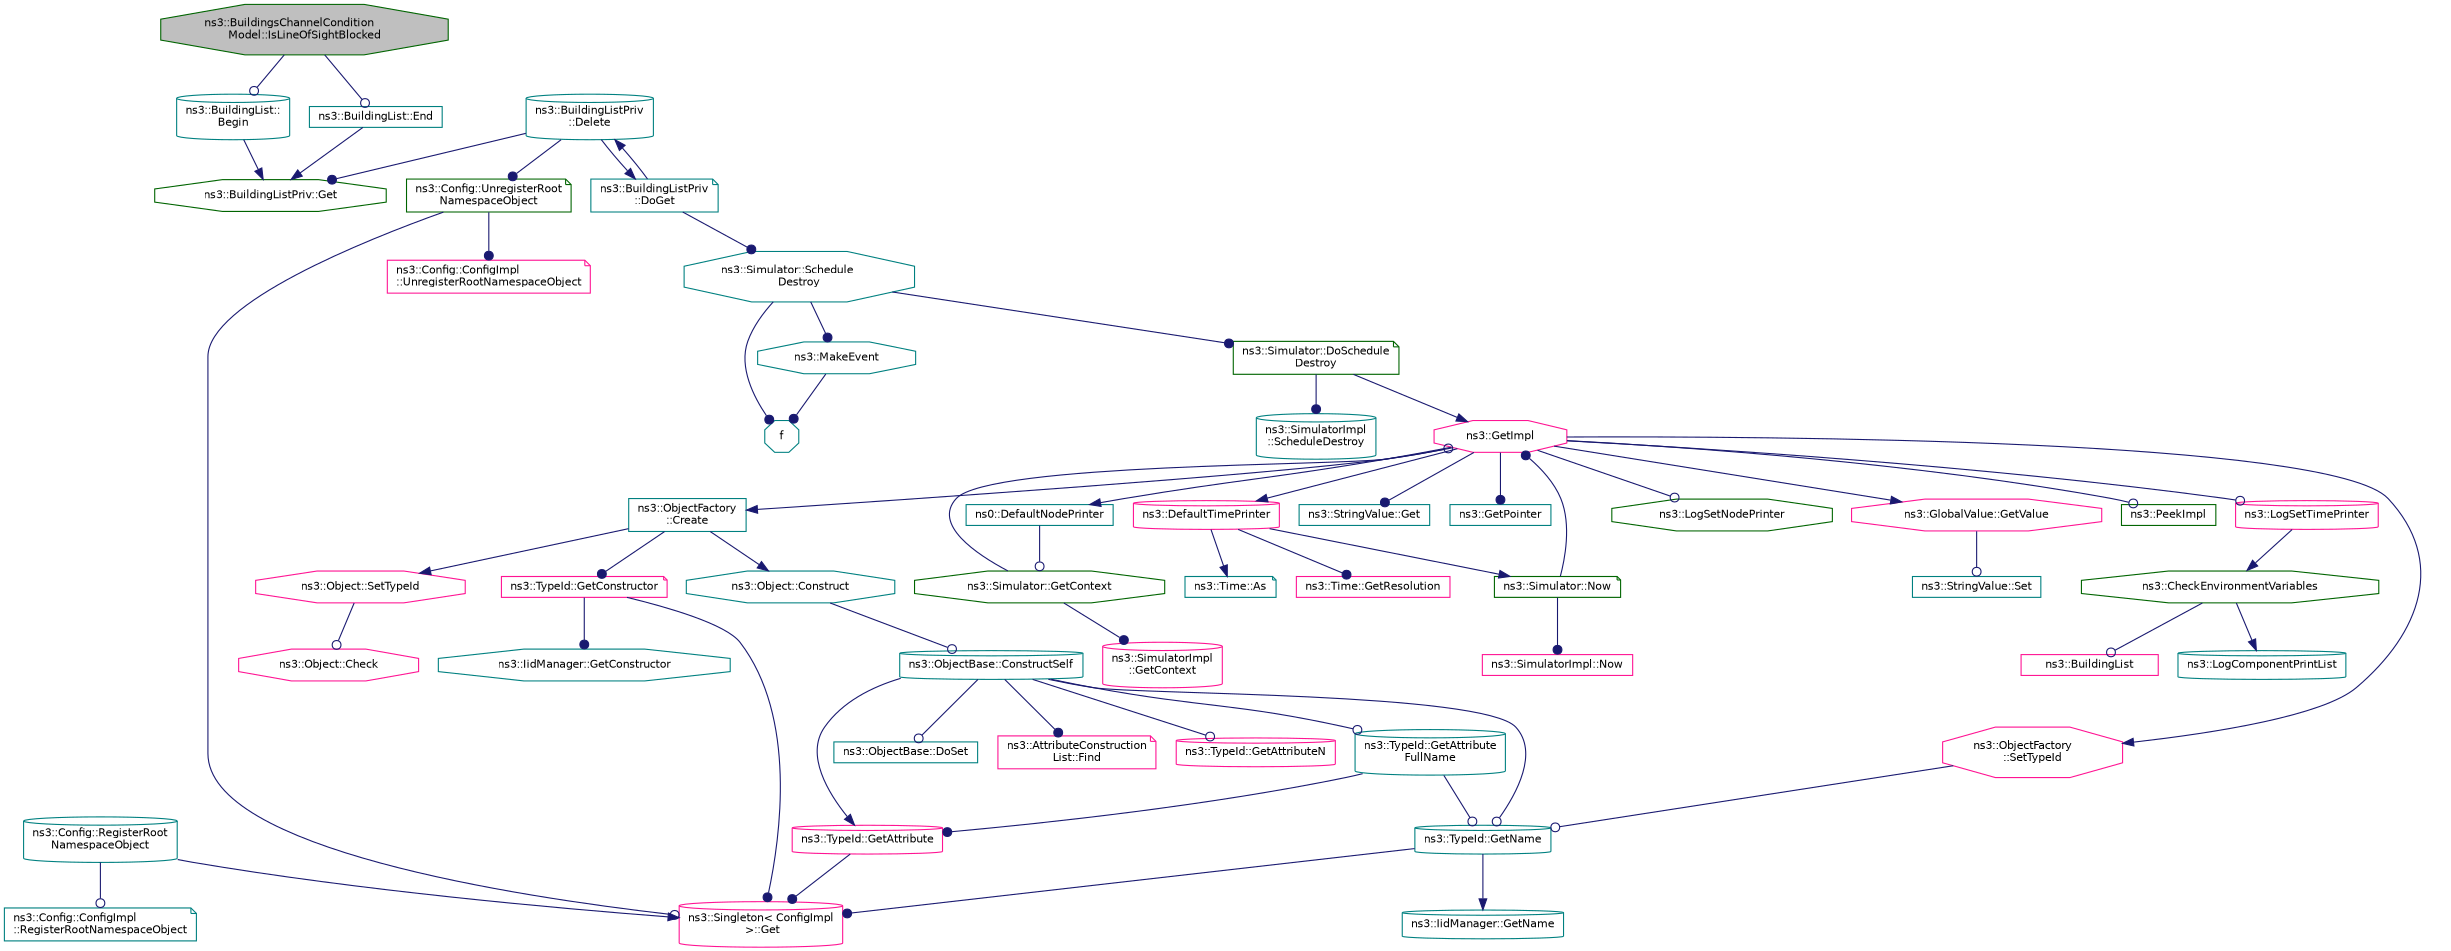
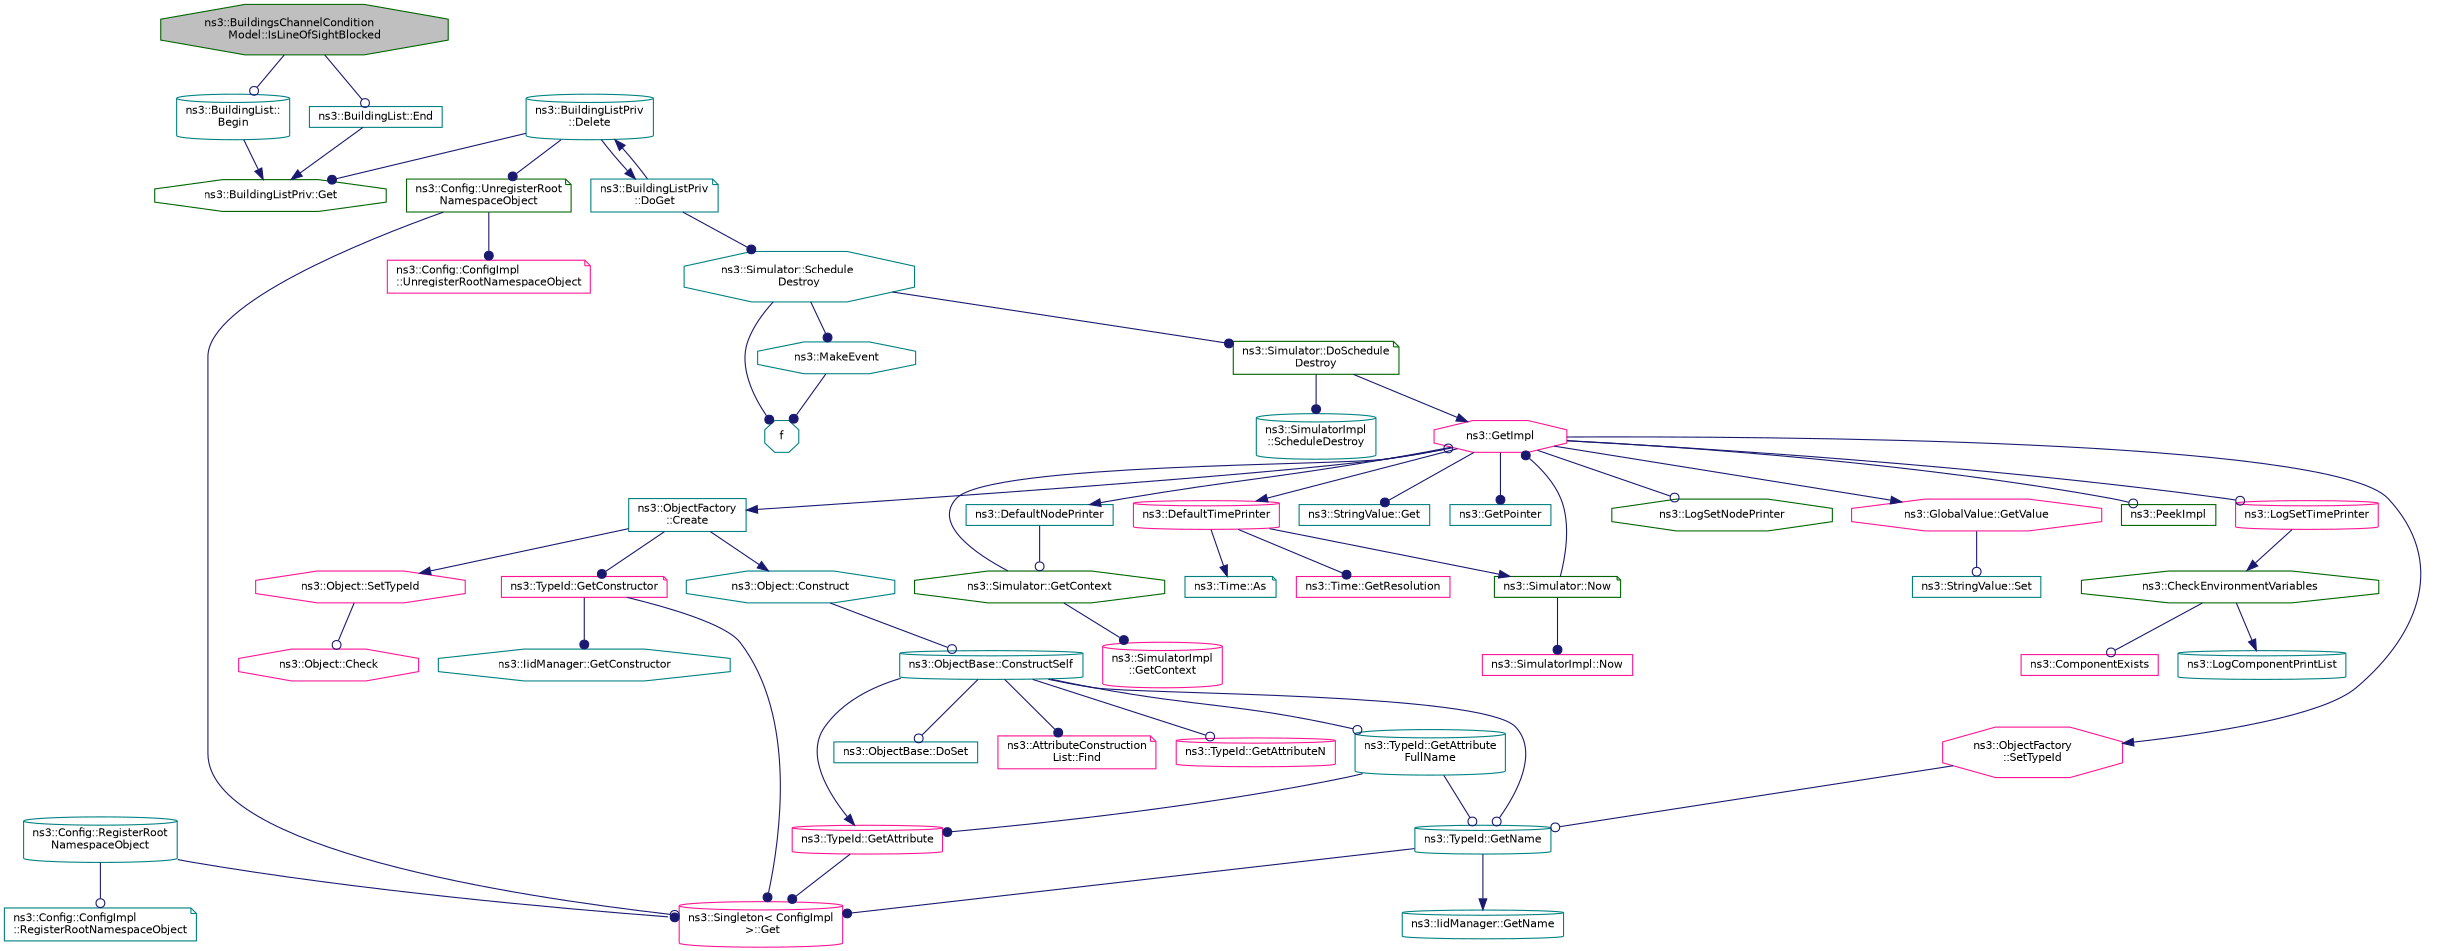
(1040, 515) -> (1040, 515)
(2090, 665) -> (2090, 665)
(422, 894) -> (422, 894)
